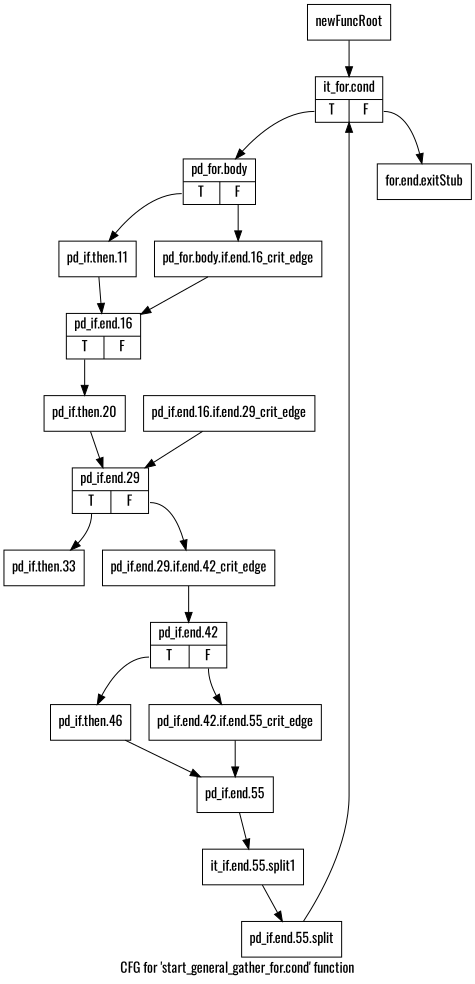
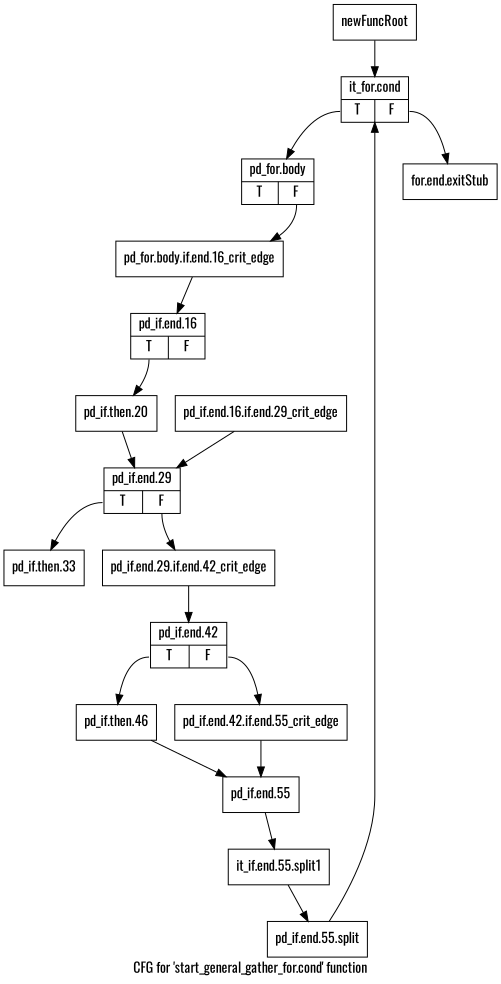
(98, 259) -> none
